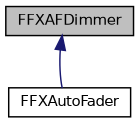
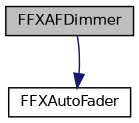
(60, 69) -> (79, 55)
